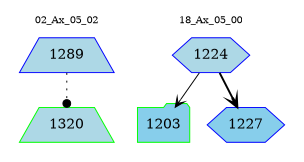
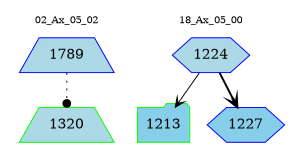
(67, 55) -> (67, 55)
(164, 125) -> (164, 125)
